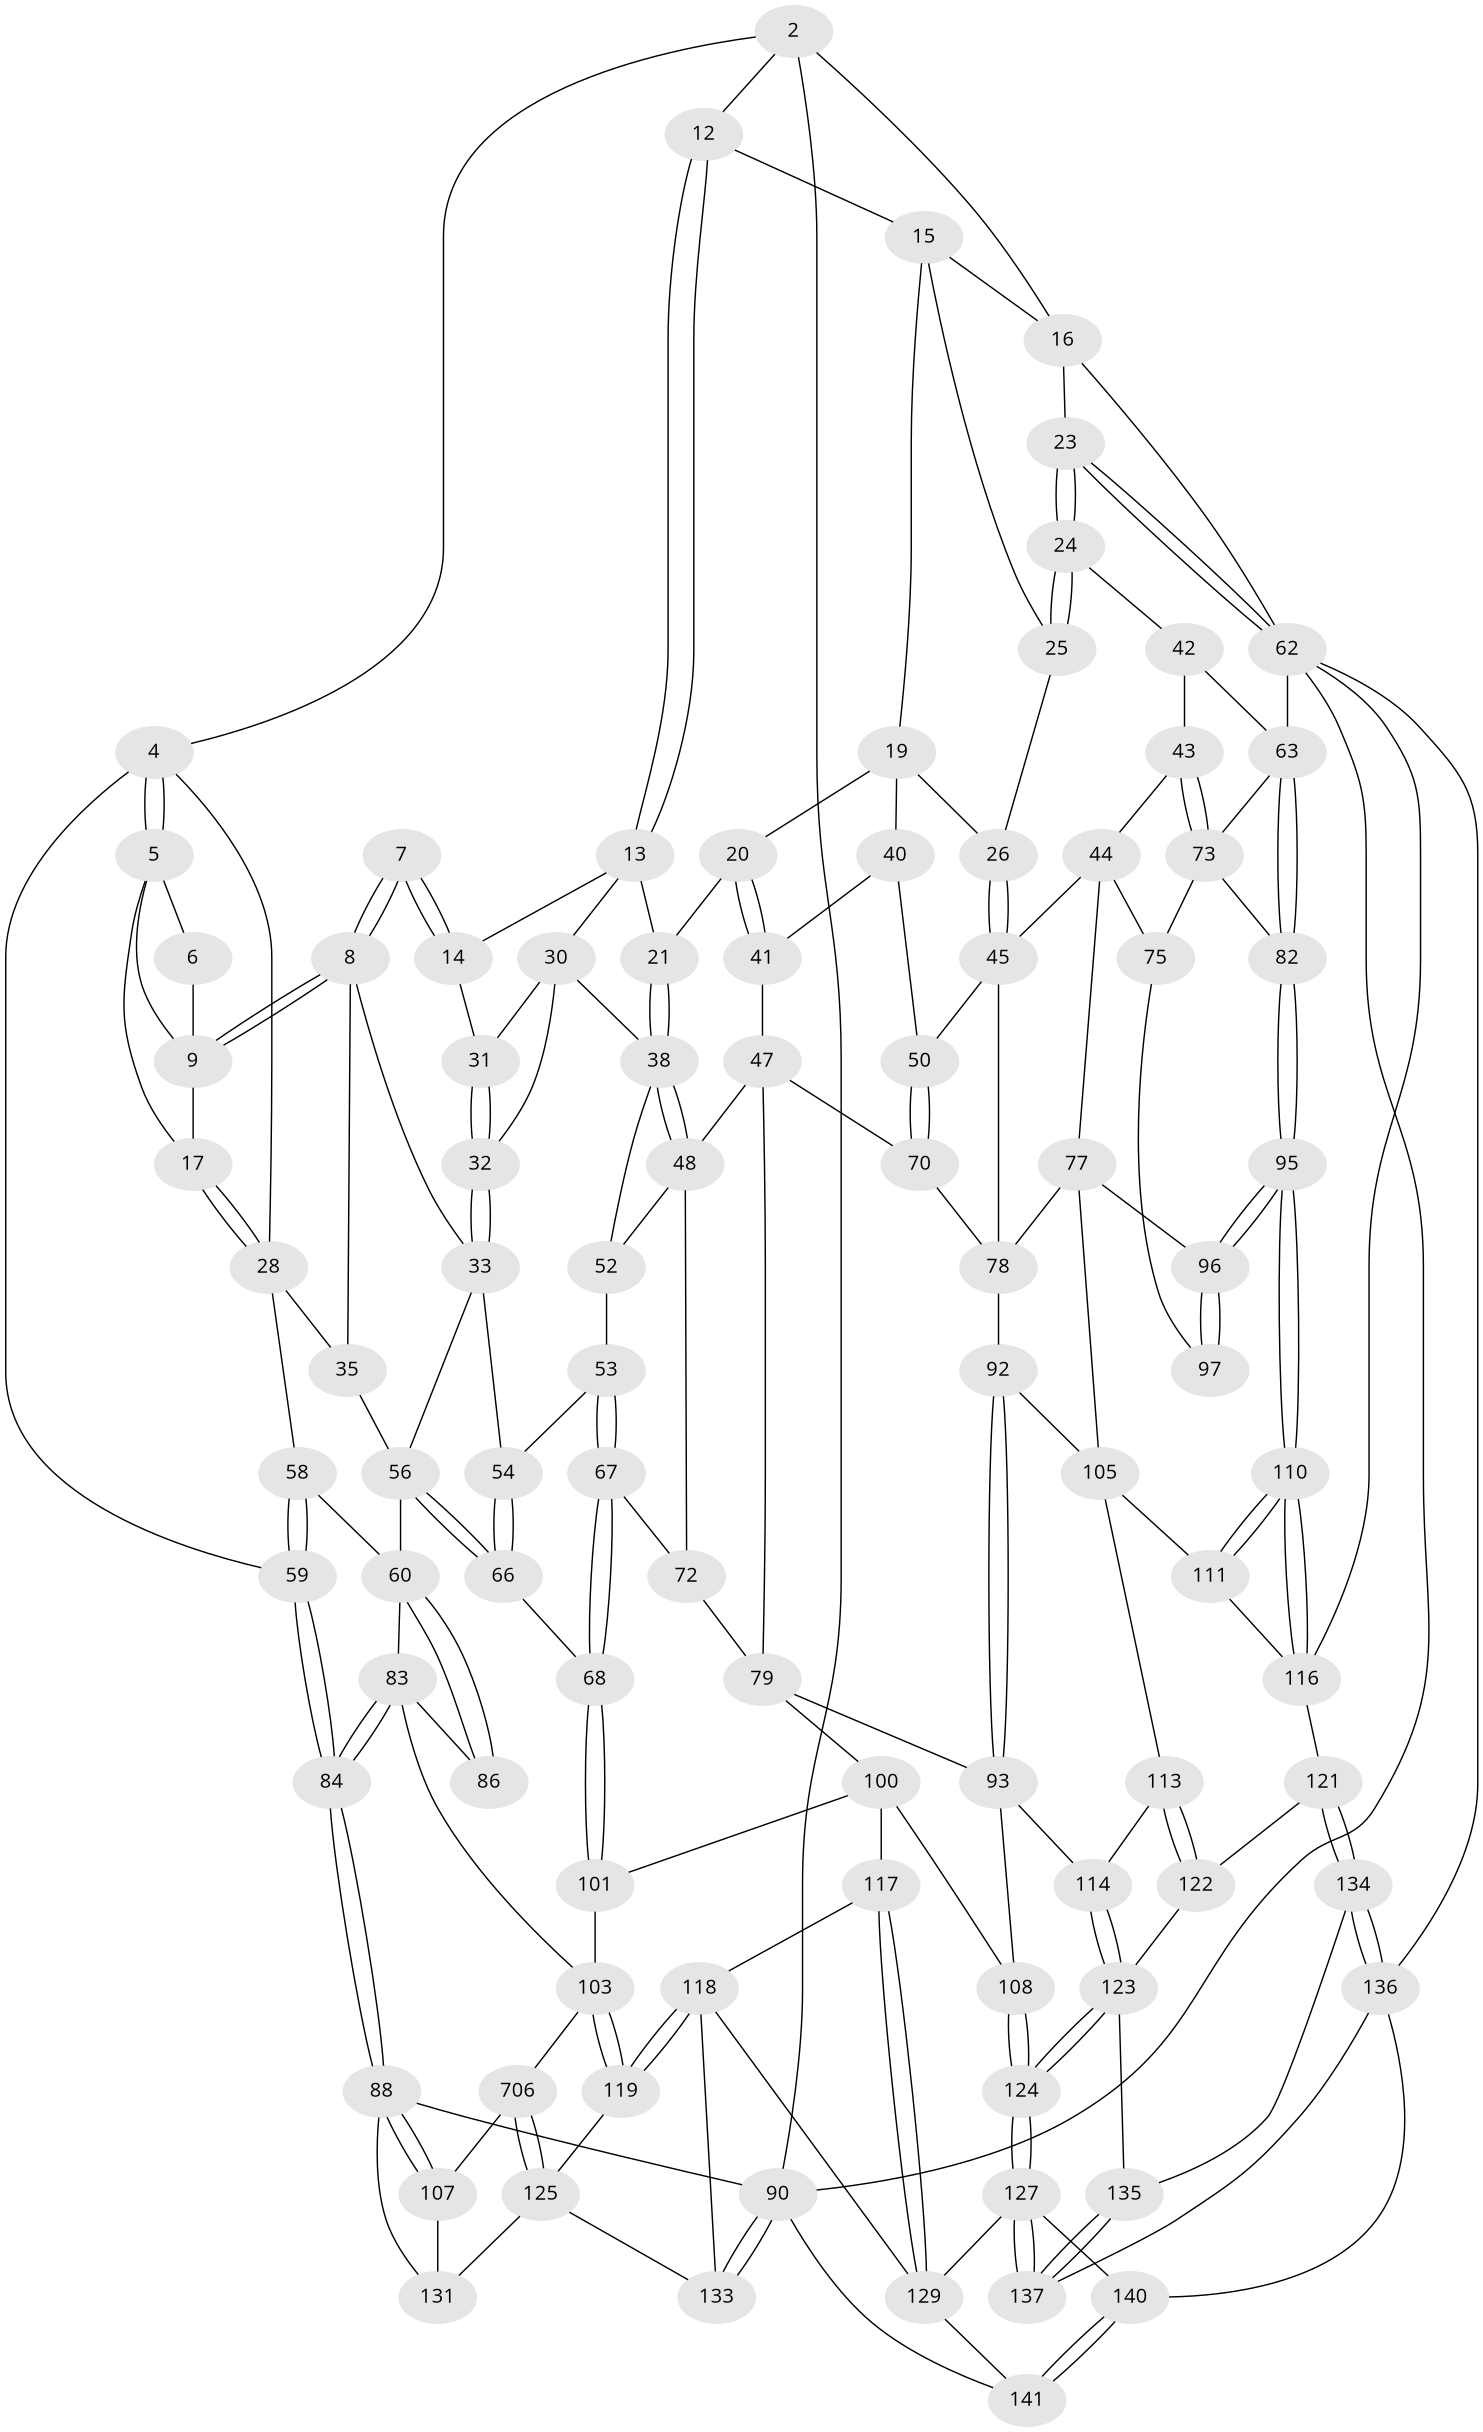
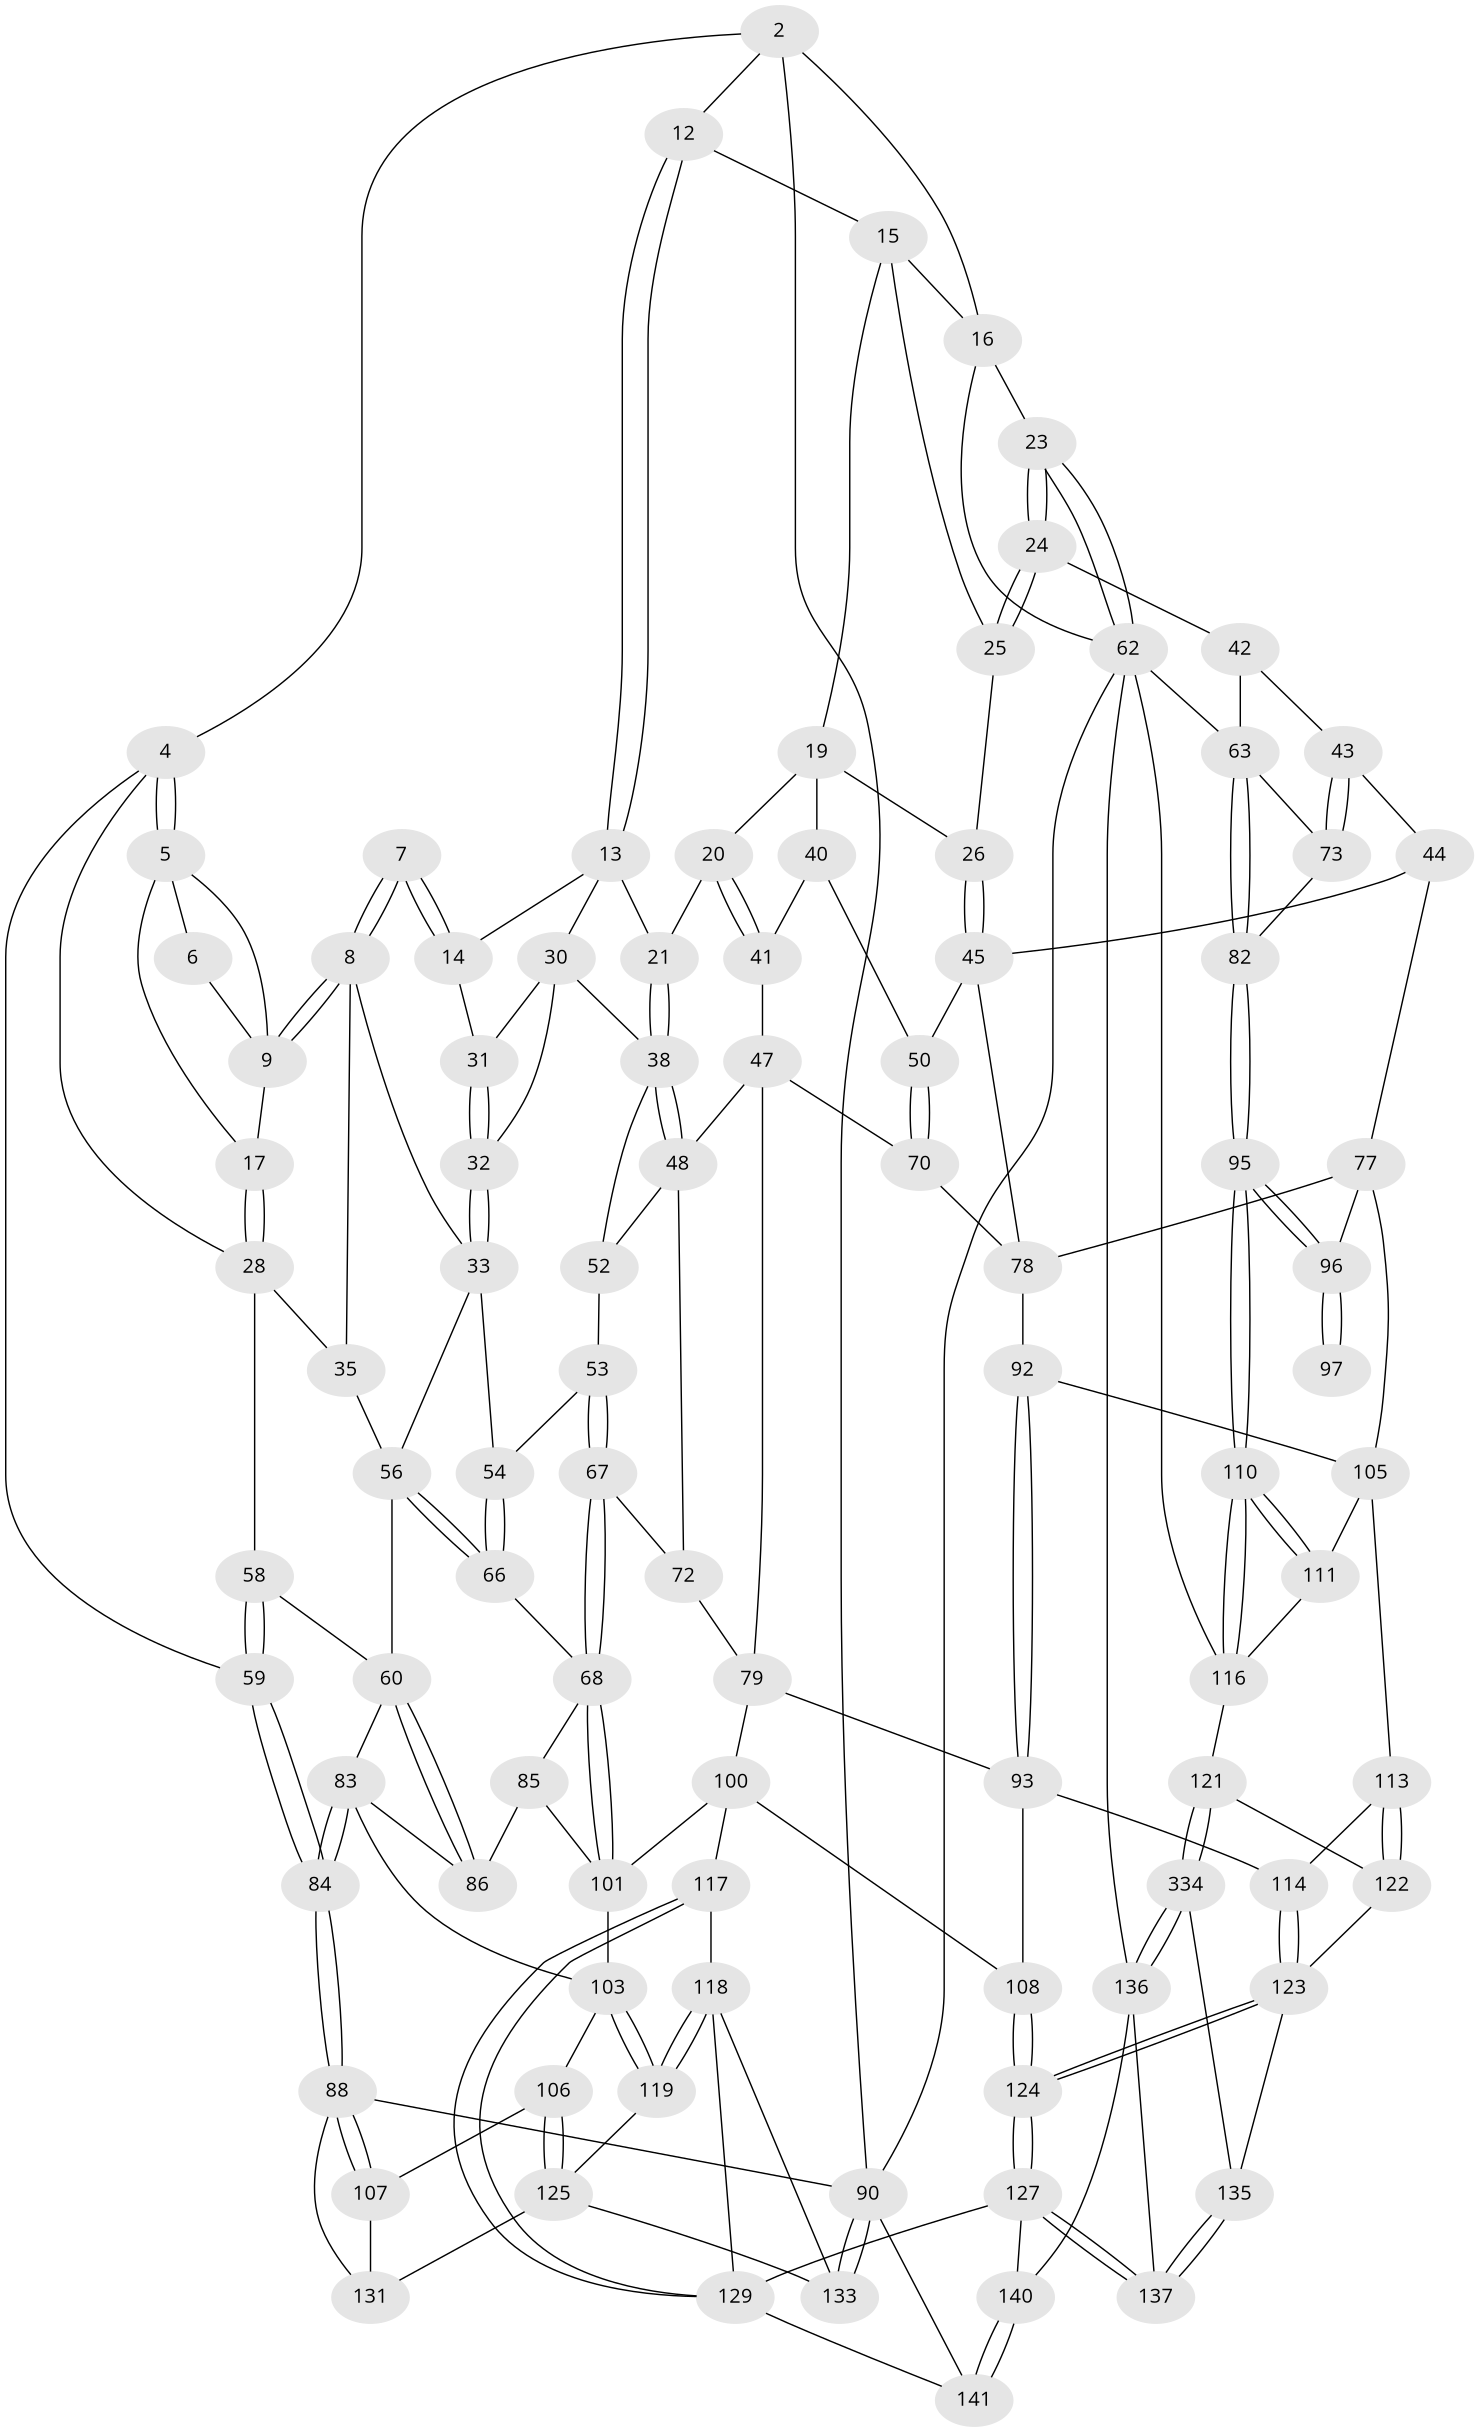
(1156, 958) -> none
none -> (529, 1782)
(1353, 1885) -> (1186, 1885)
(518, 2091) -> (554, 2091)
